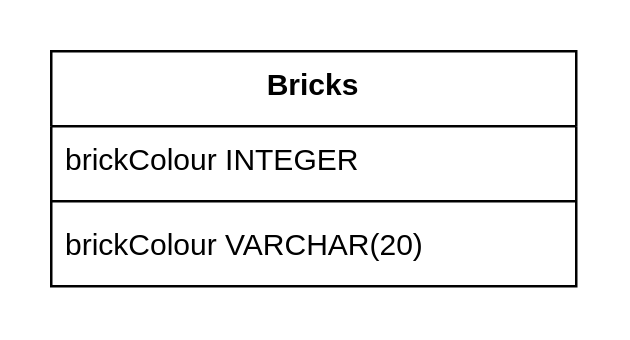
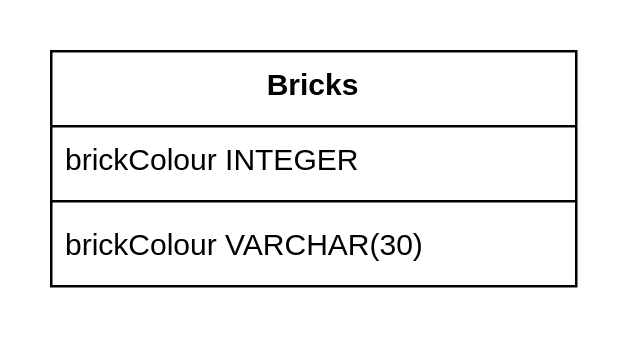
(247, 245) -> (247, 245)
